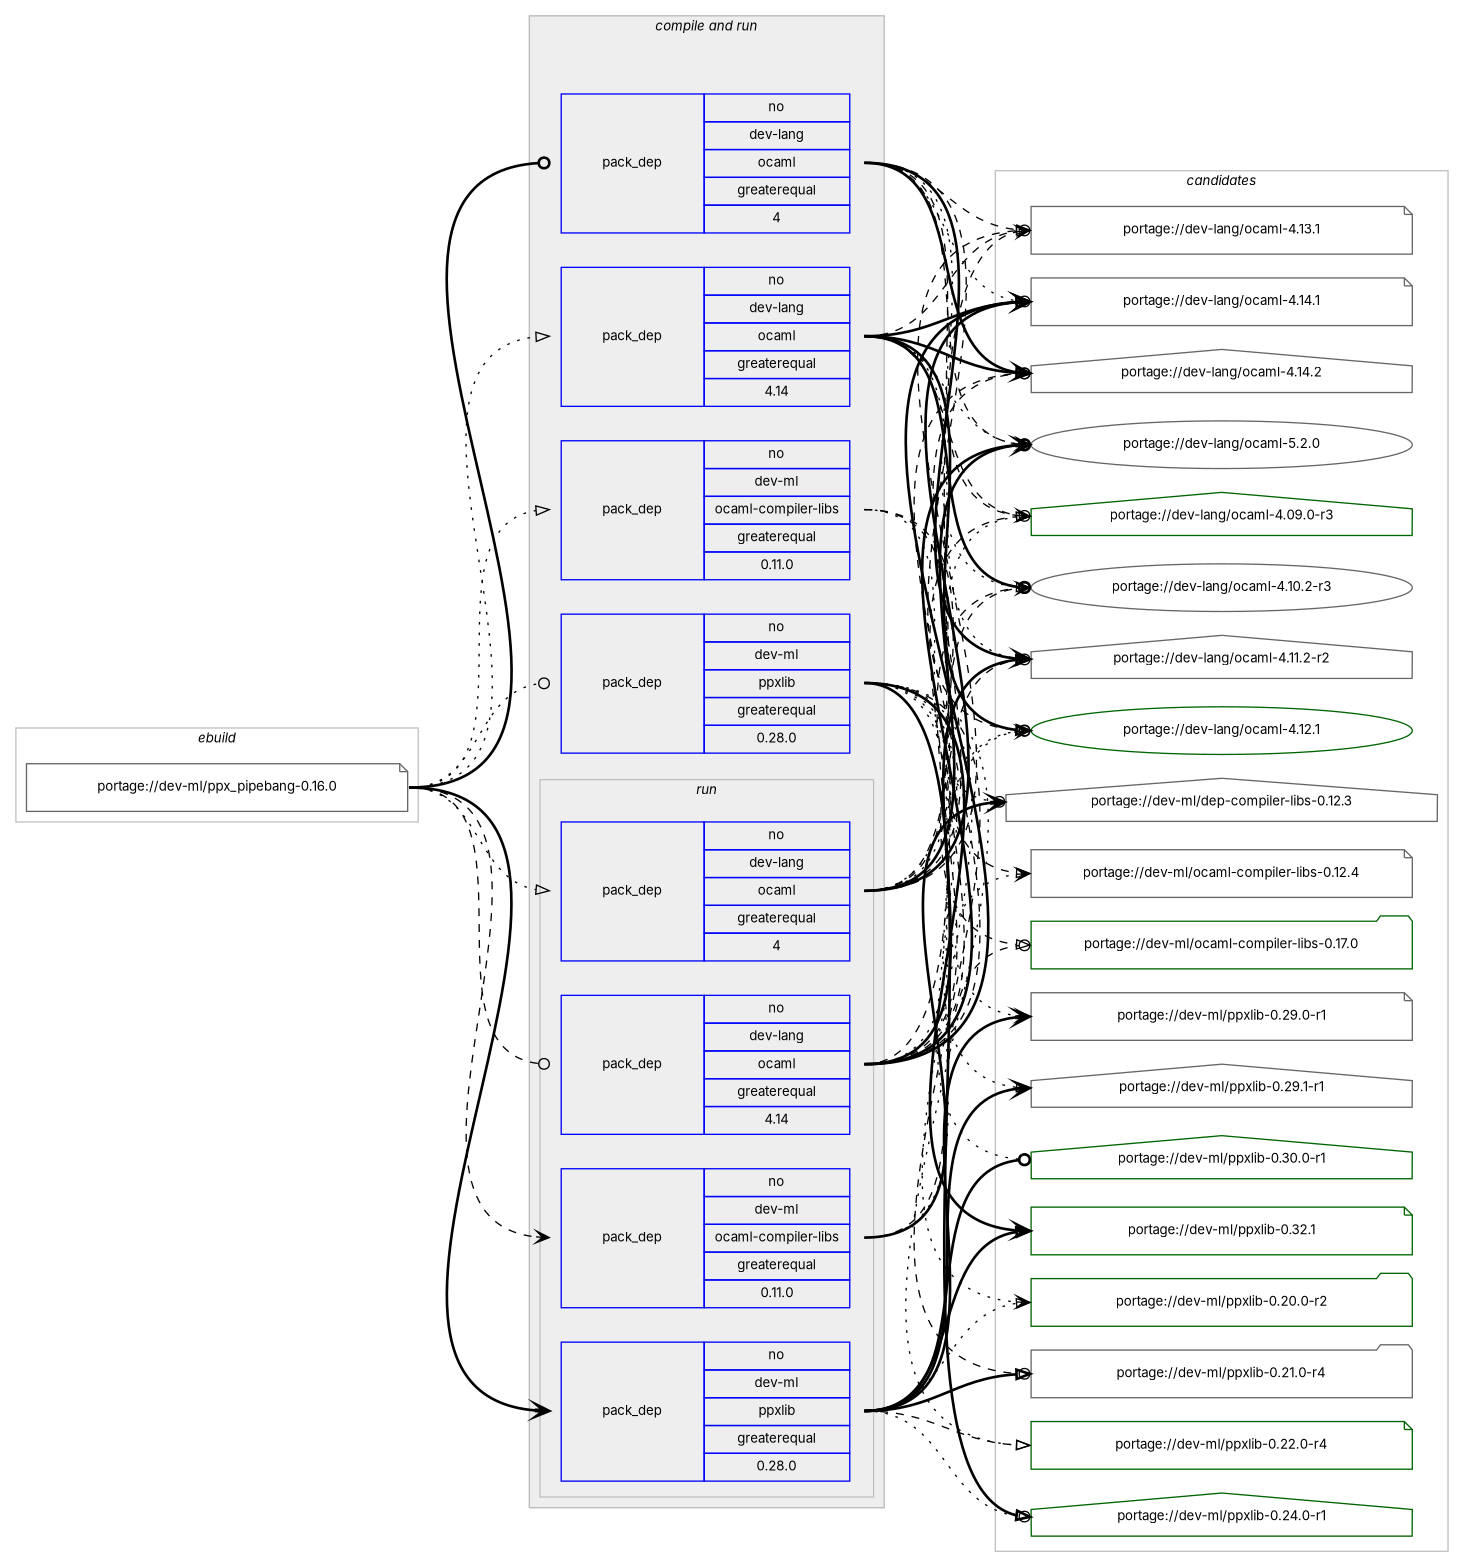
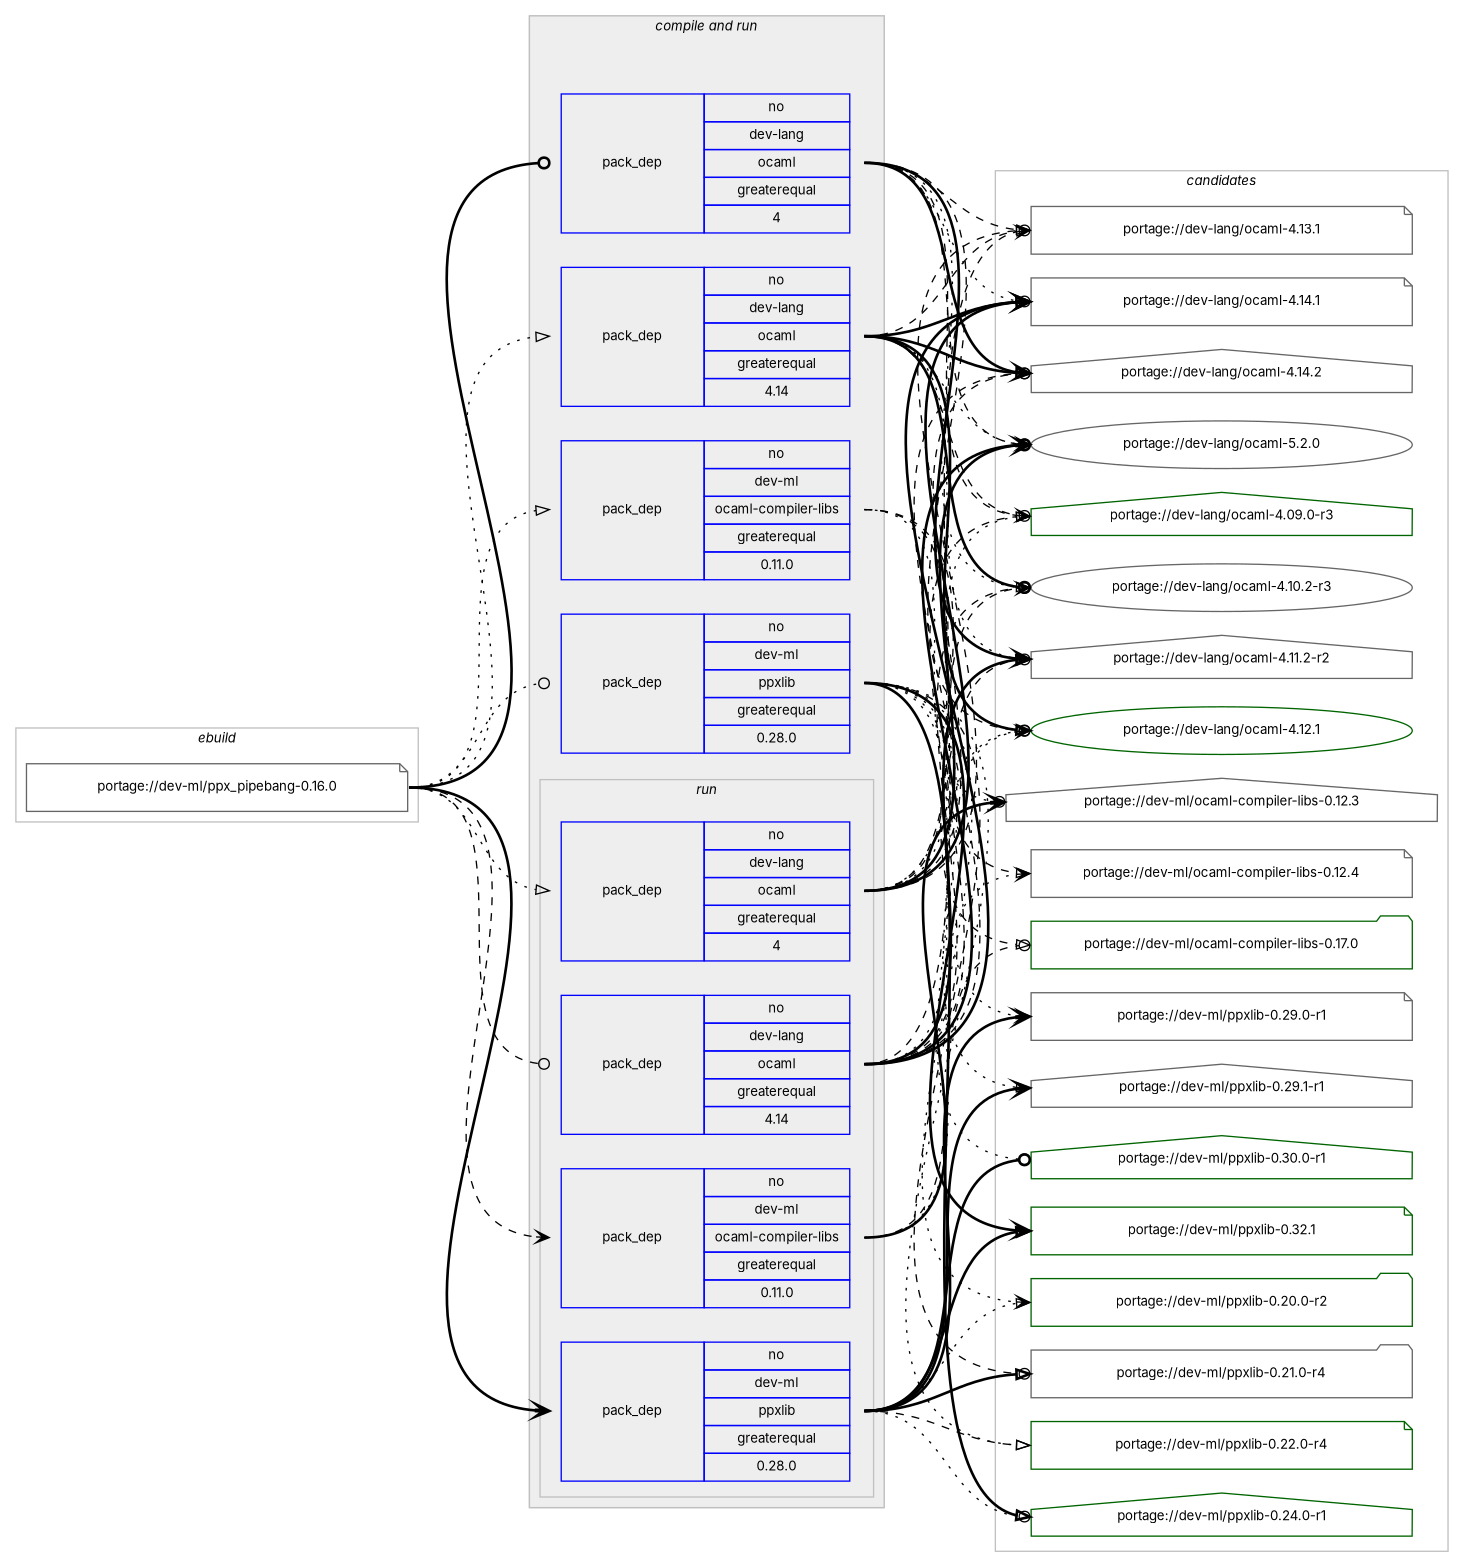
(1222, 802) -> (1222, 802)
